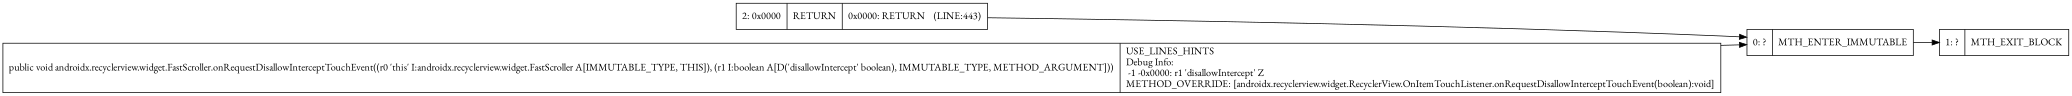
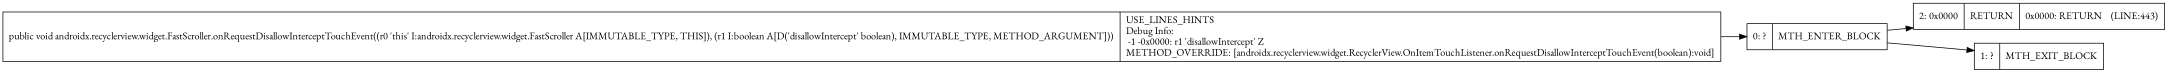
(1364, 25) -> (1897, 29)
(1843, 42) -> (1830, 36)
